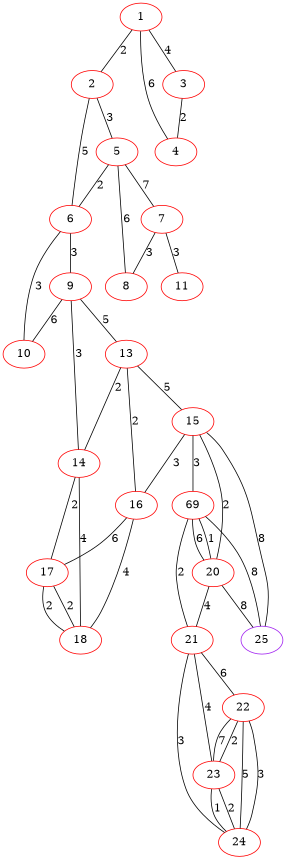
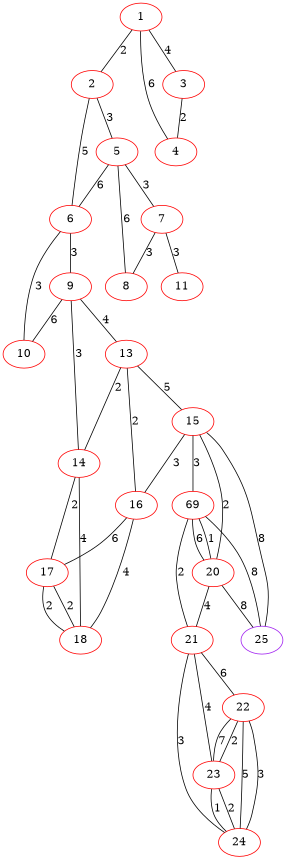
(101, 186) -> (101, 186)
(146, 186) -> (146, 186)
(106, 320) -> (106, 320)
